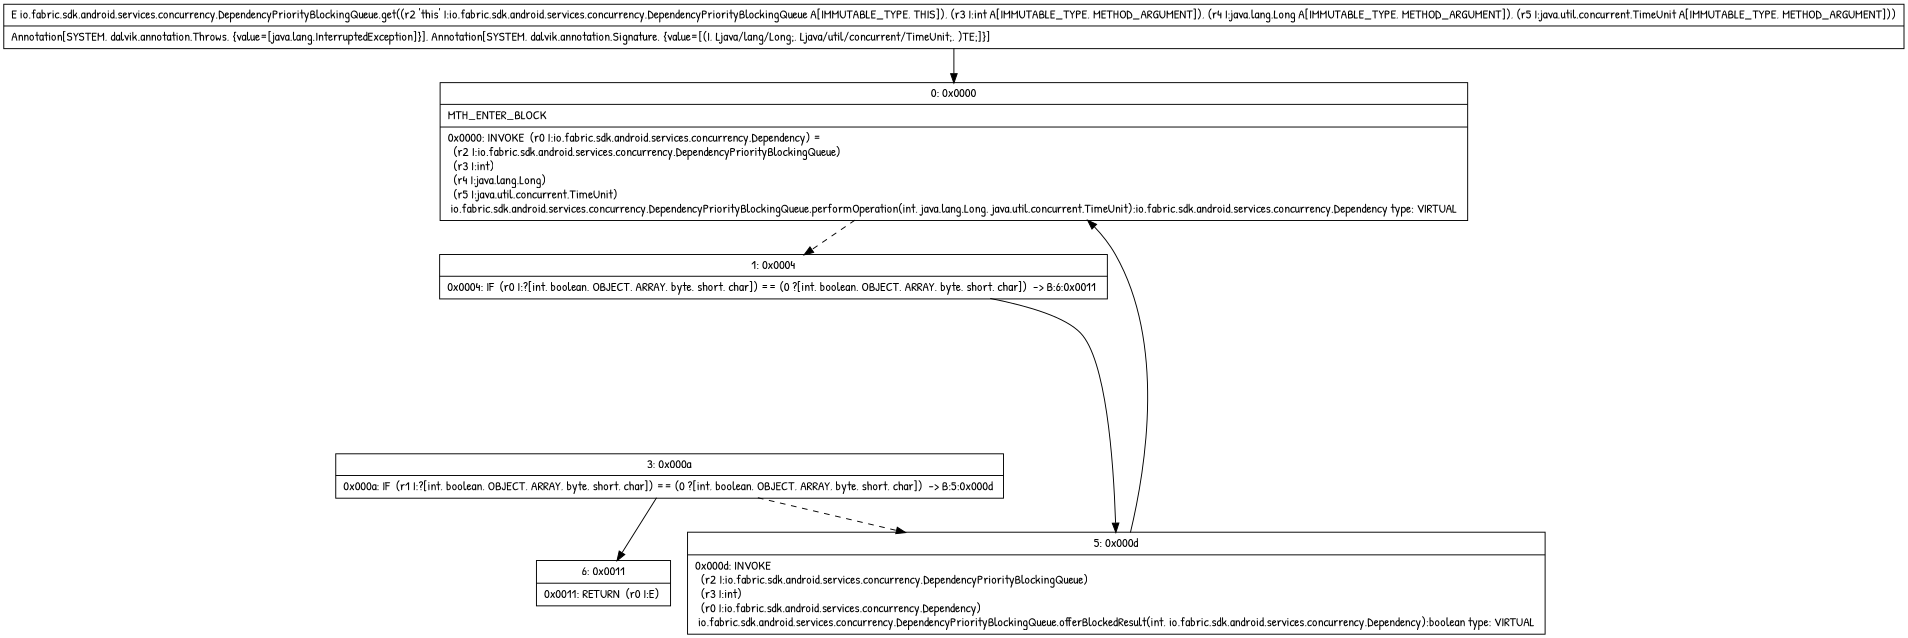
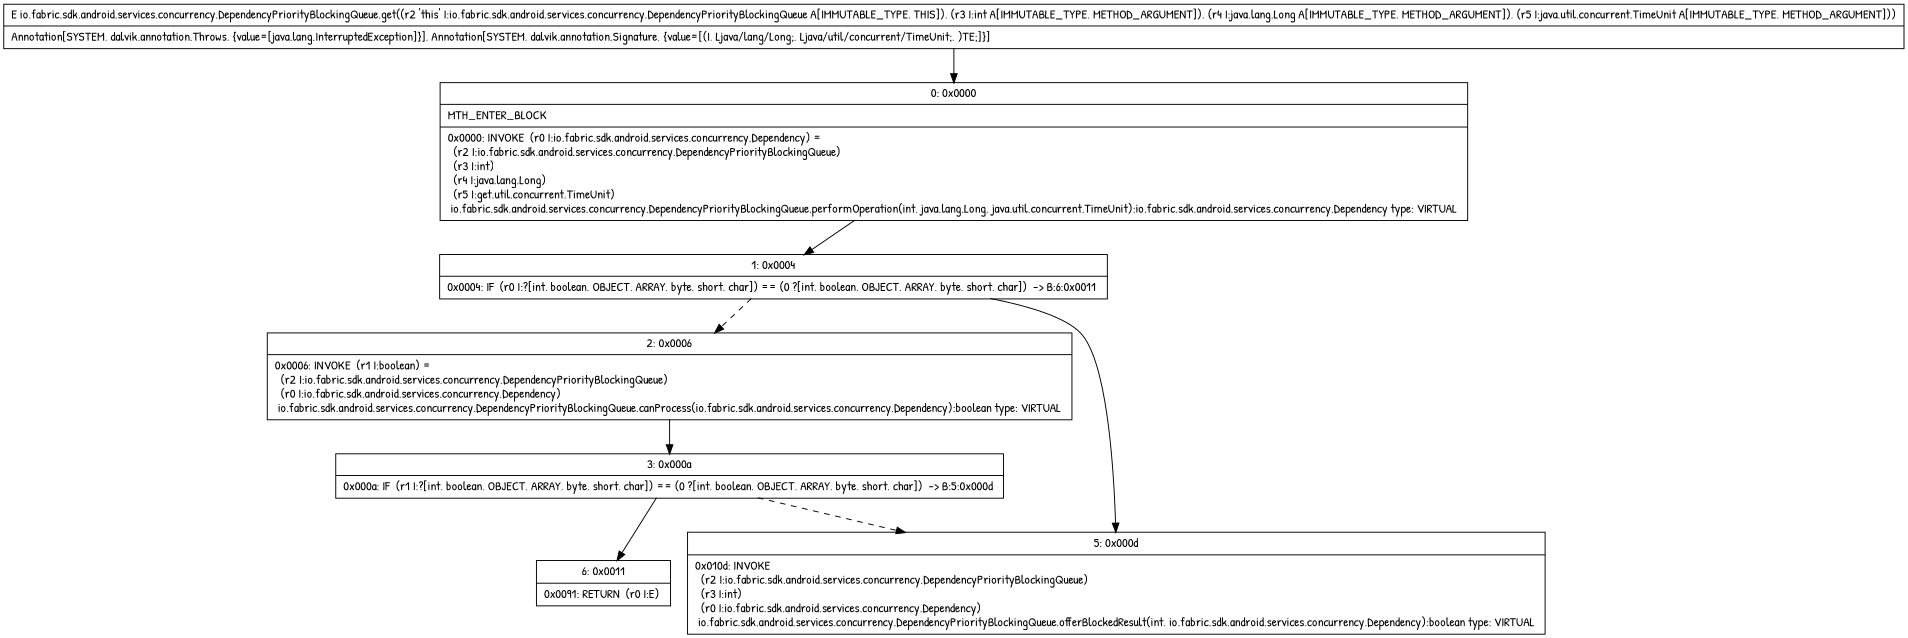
(533, 195) -> (532, 195)
(834, 235) -> (834, 235)
(1147, 374) -> none
none -> (670, 376)
(736, 566) -> (736, 566)
(604, 594) -> (604, 594)
